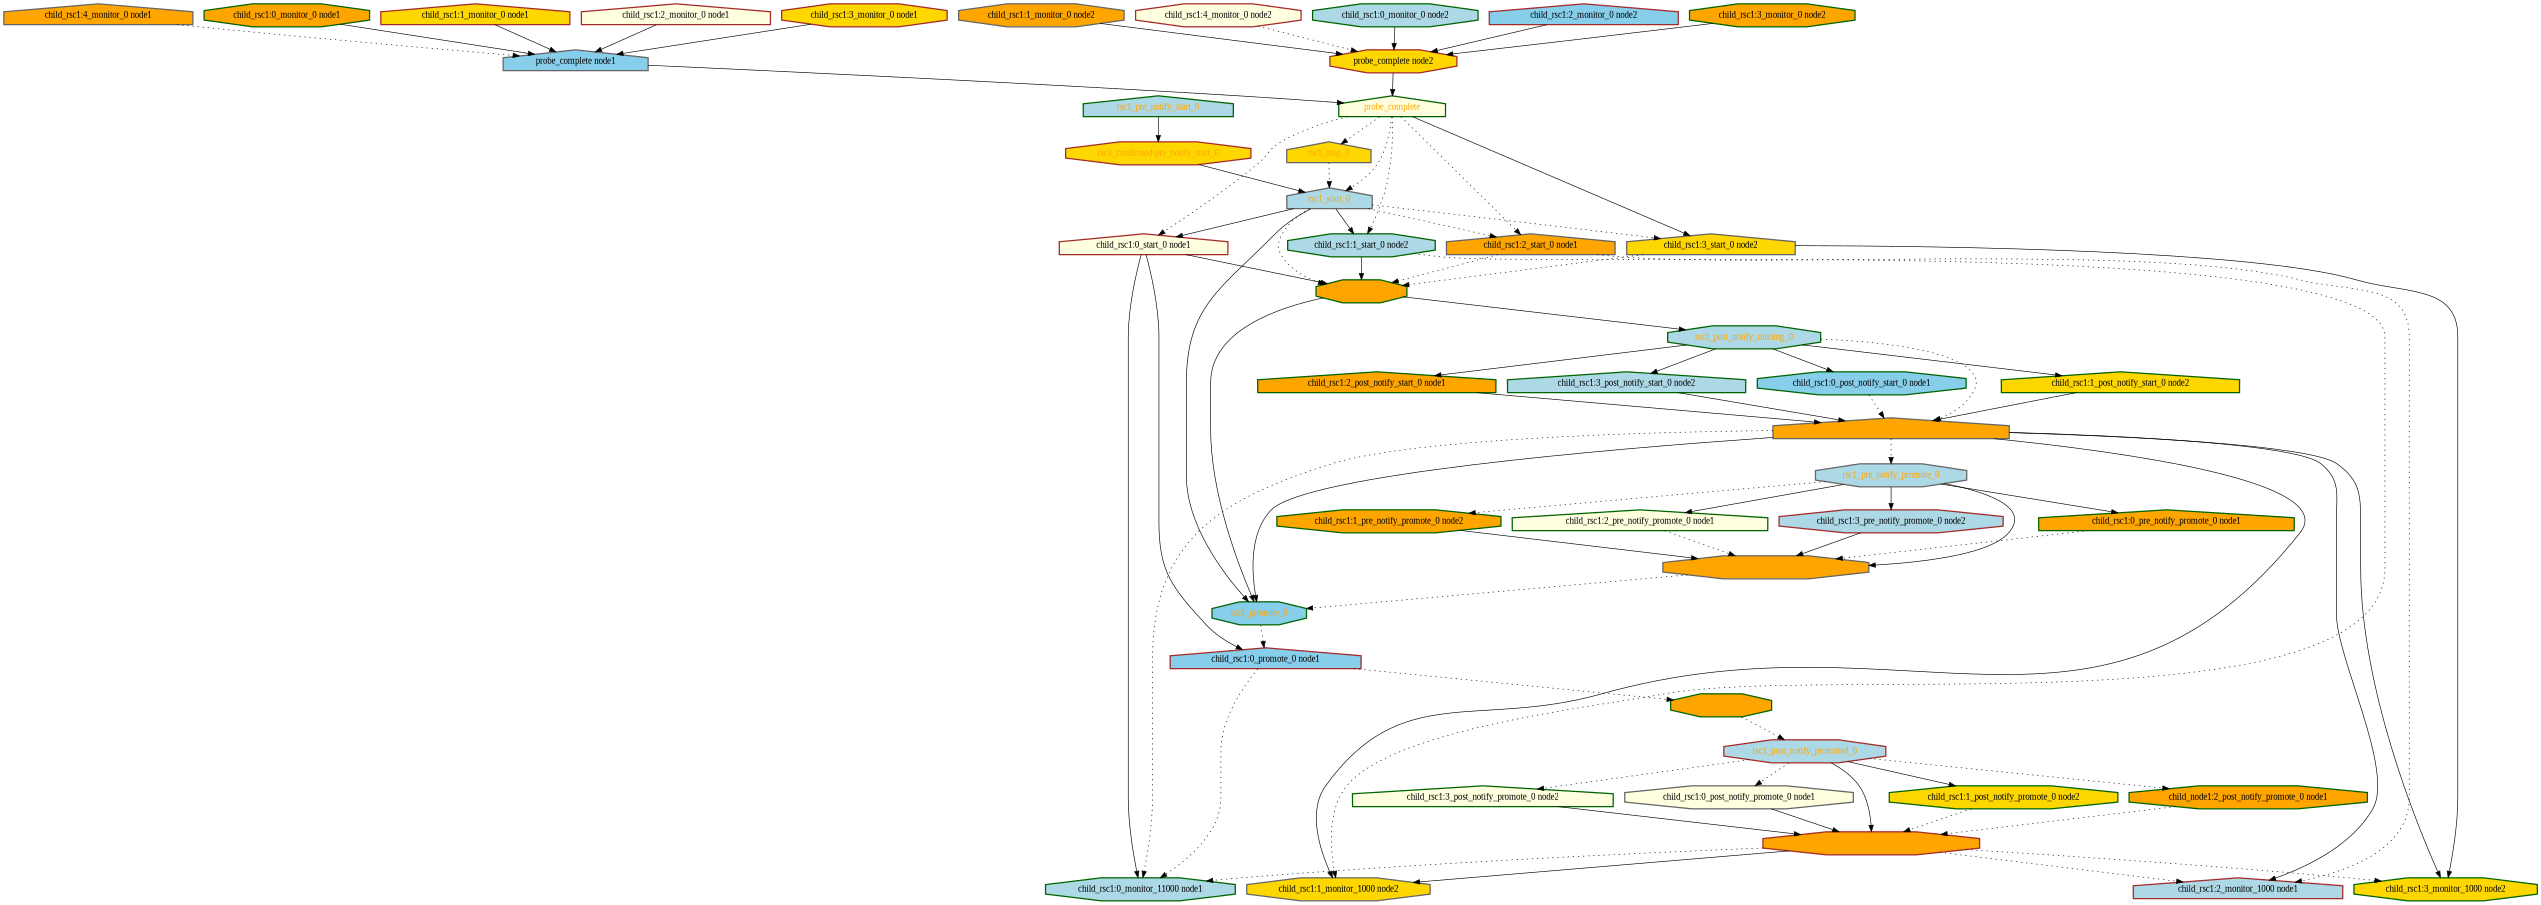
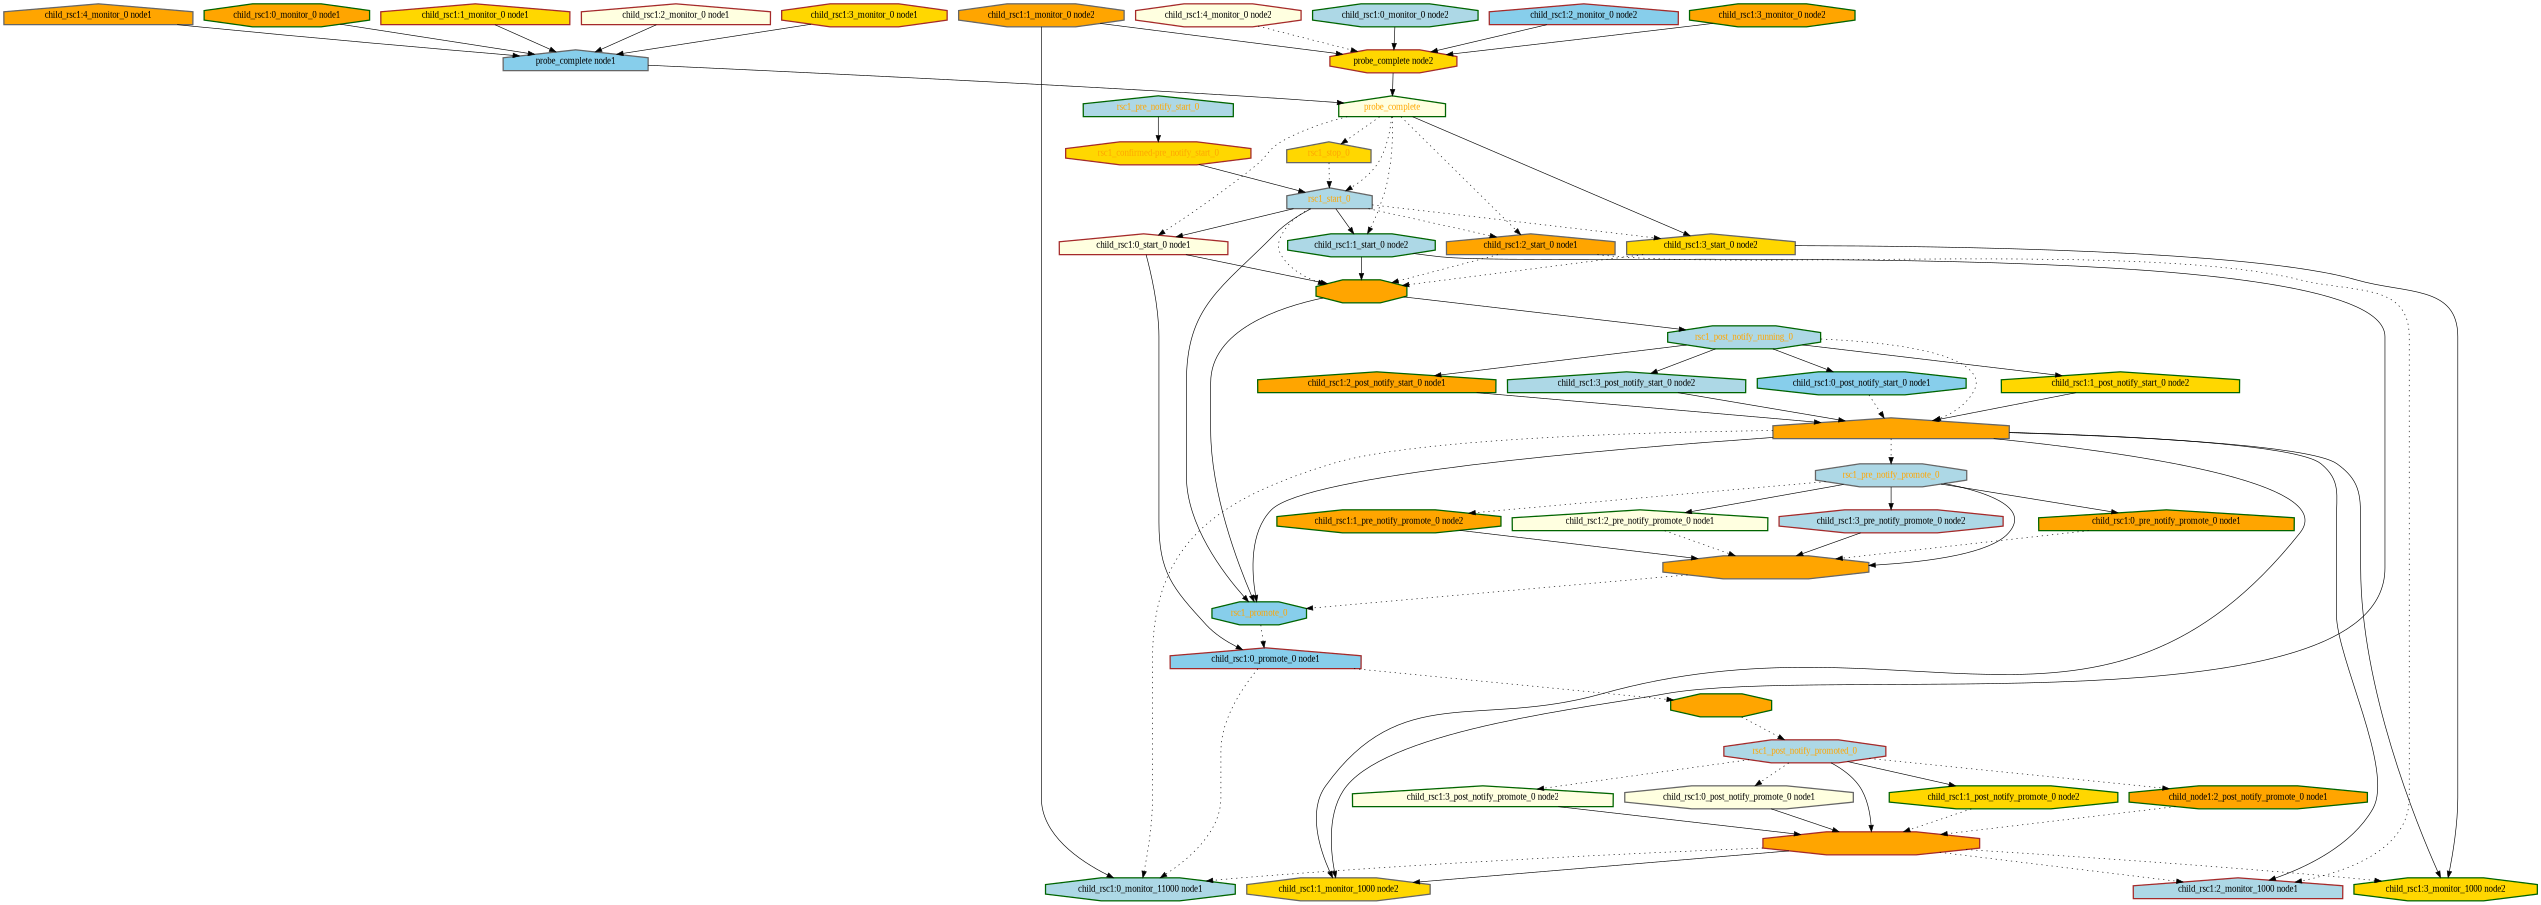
(345, 41) -> (345, 41)
(2385, 552) -> (2385, 552)
(1128, 563) -> (1041, 466)
